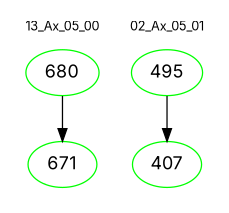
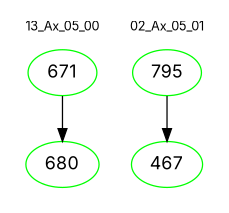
(167, 73) -> (167, 73)
(62, 112) -> (62, 112)
(167, 164) -> (167, 164)
